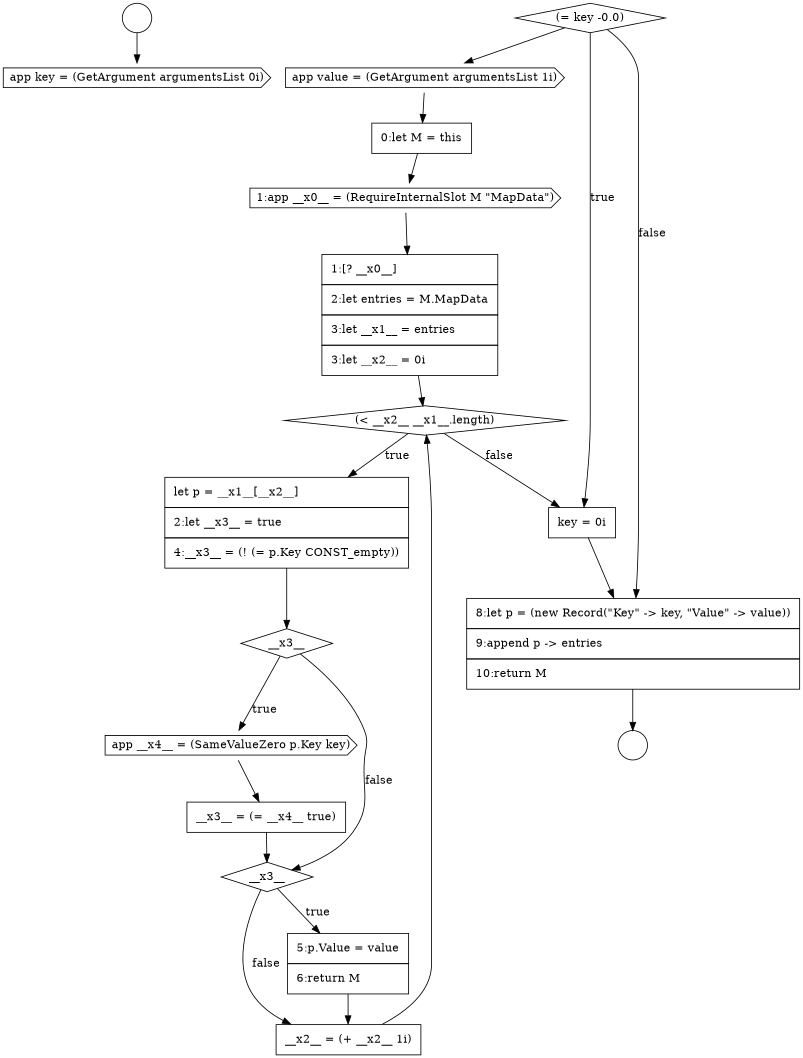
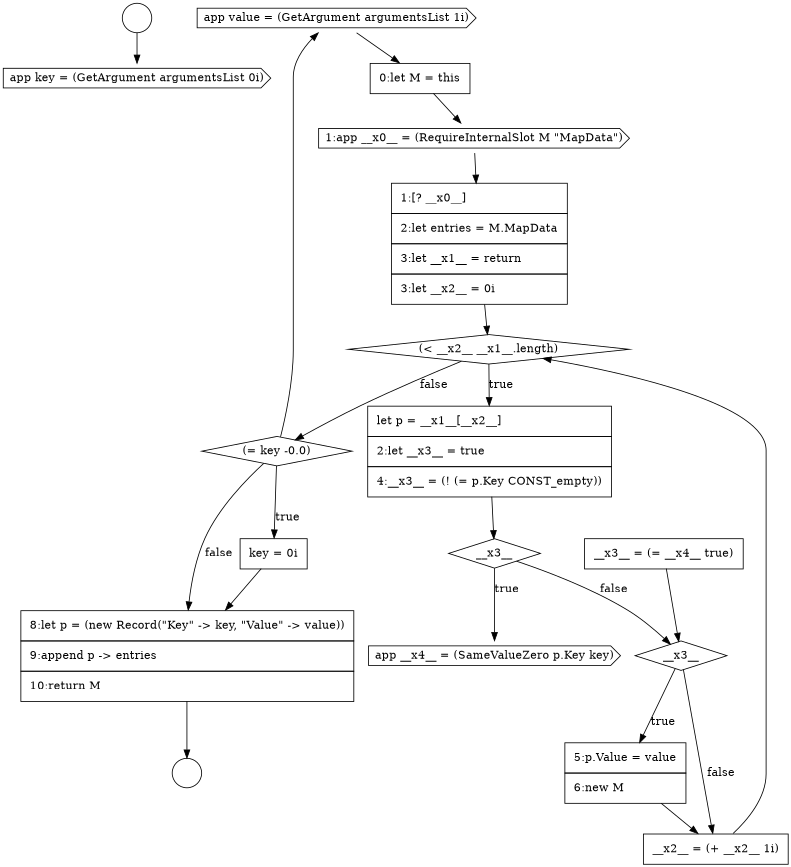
(393, 330) -> (461, 259)
(498, 468) -> (381, 396)
(247, 777) -> none
(329, 978) -> (599, 788)
